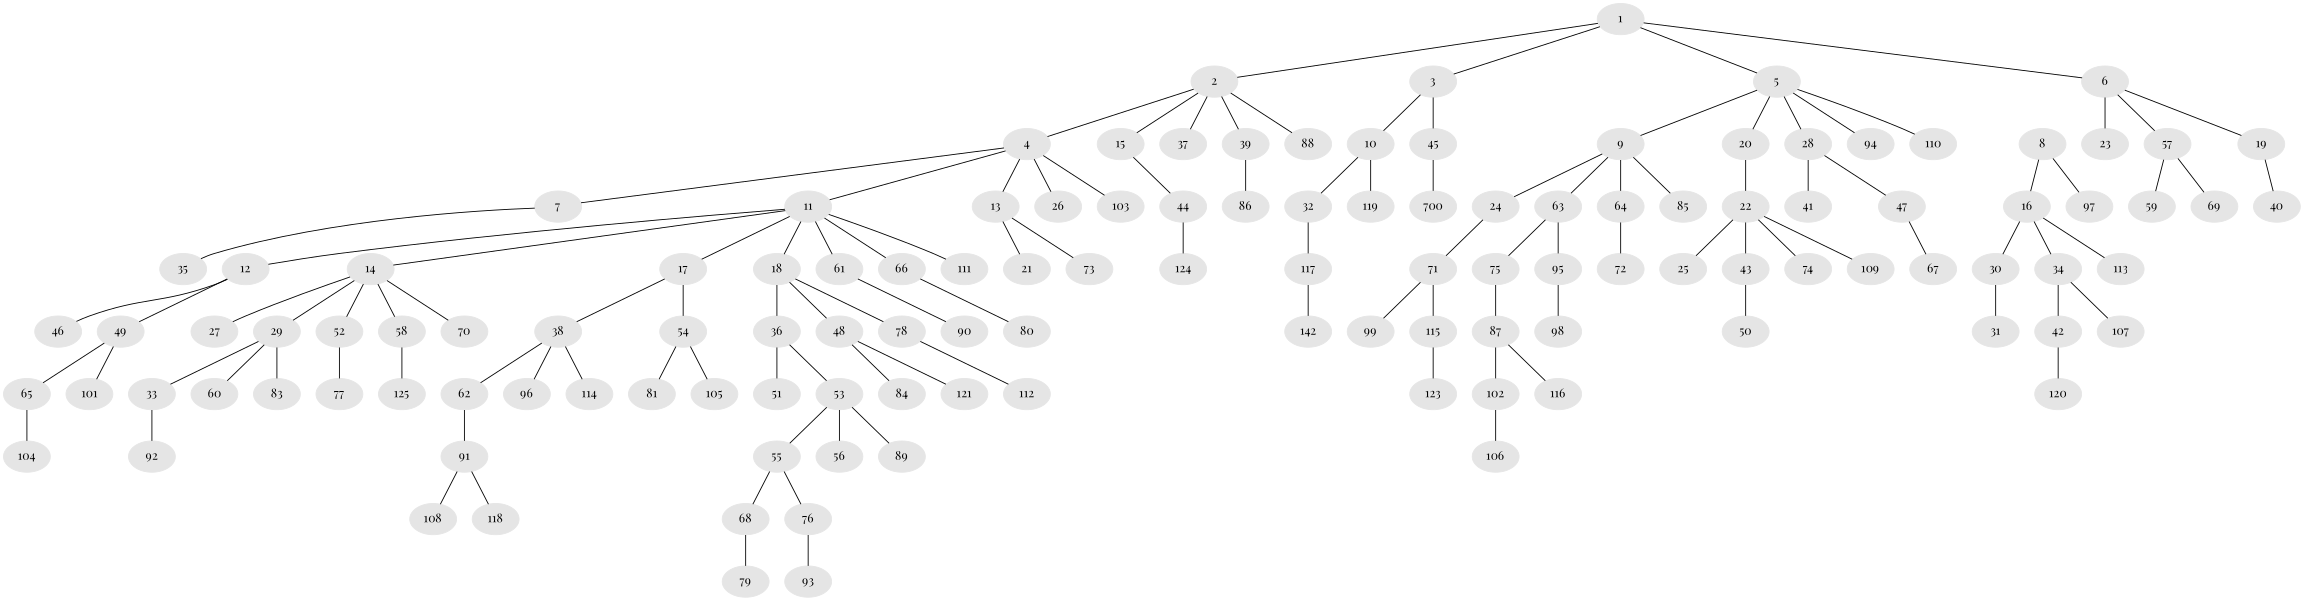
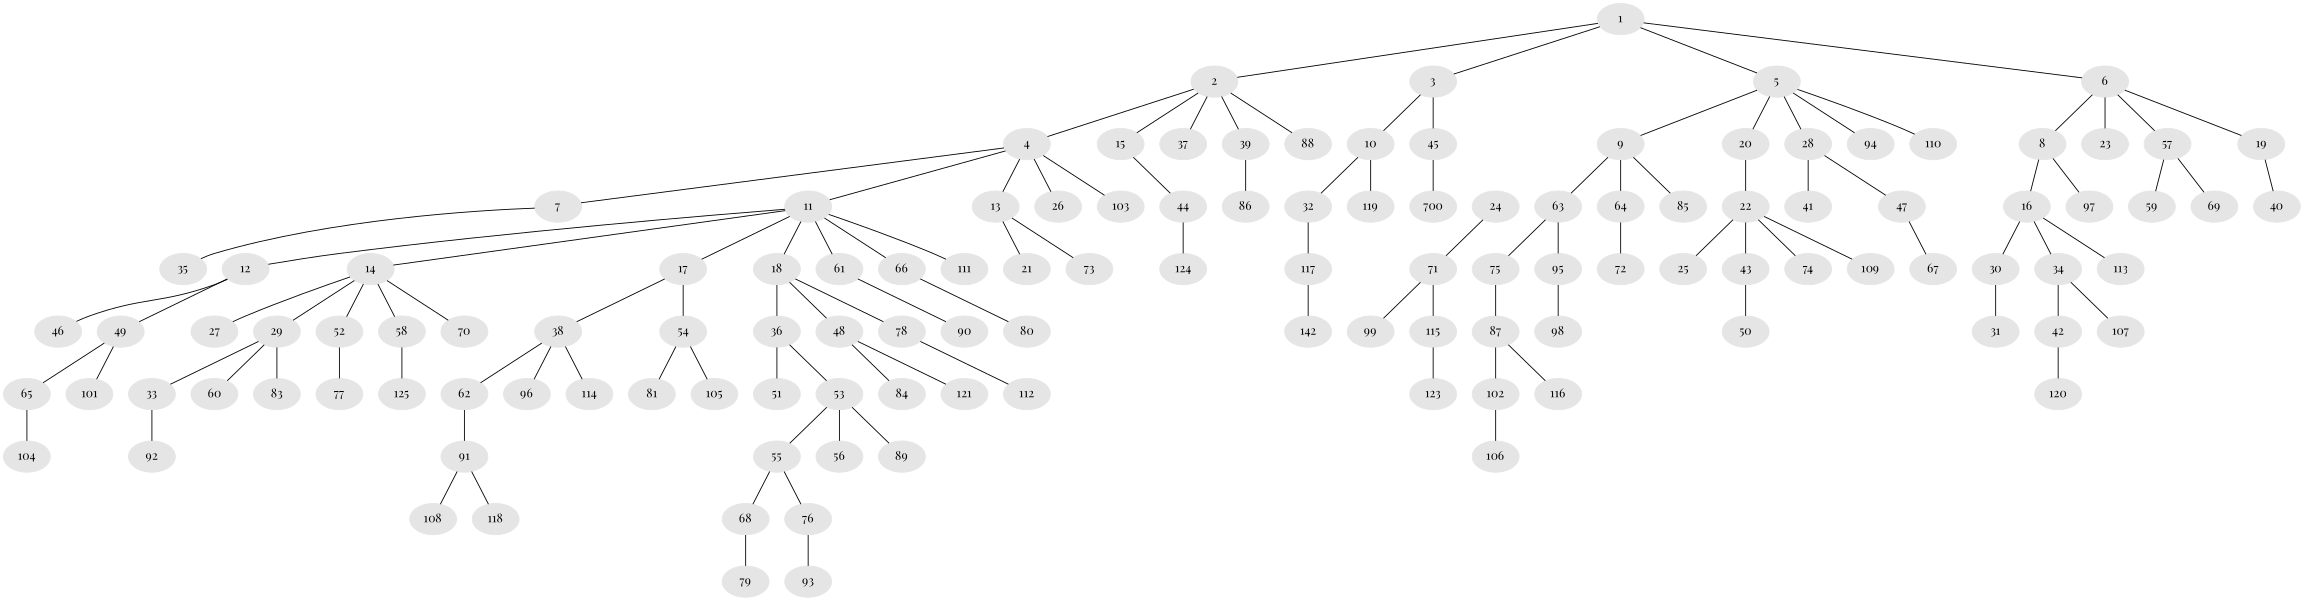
none -> (2074, 113)
(1558, 175) -> none
